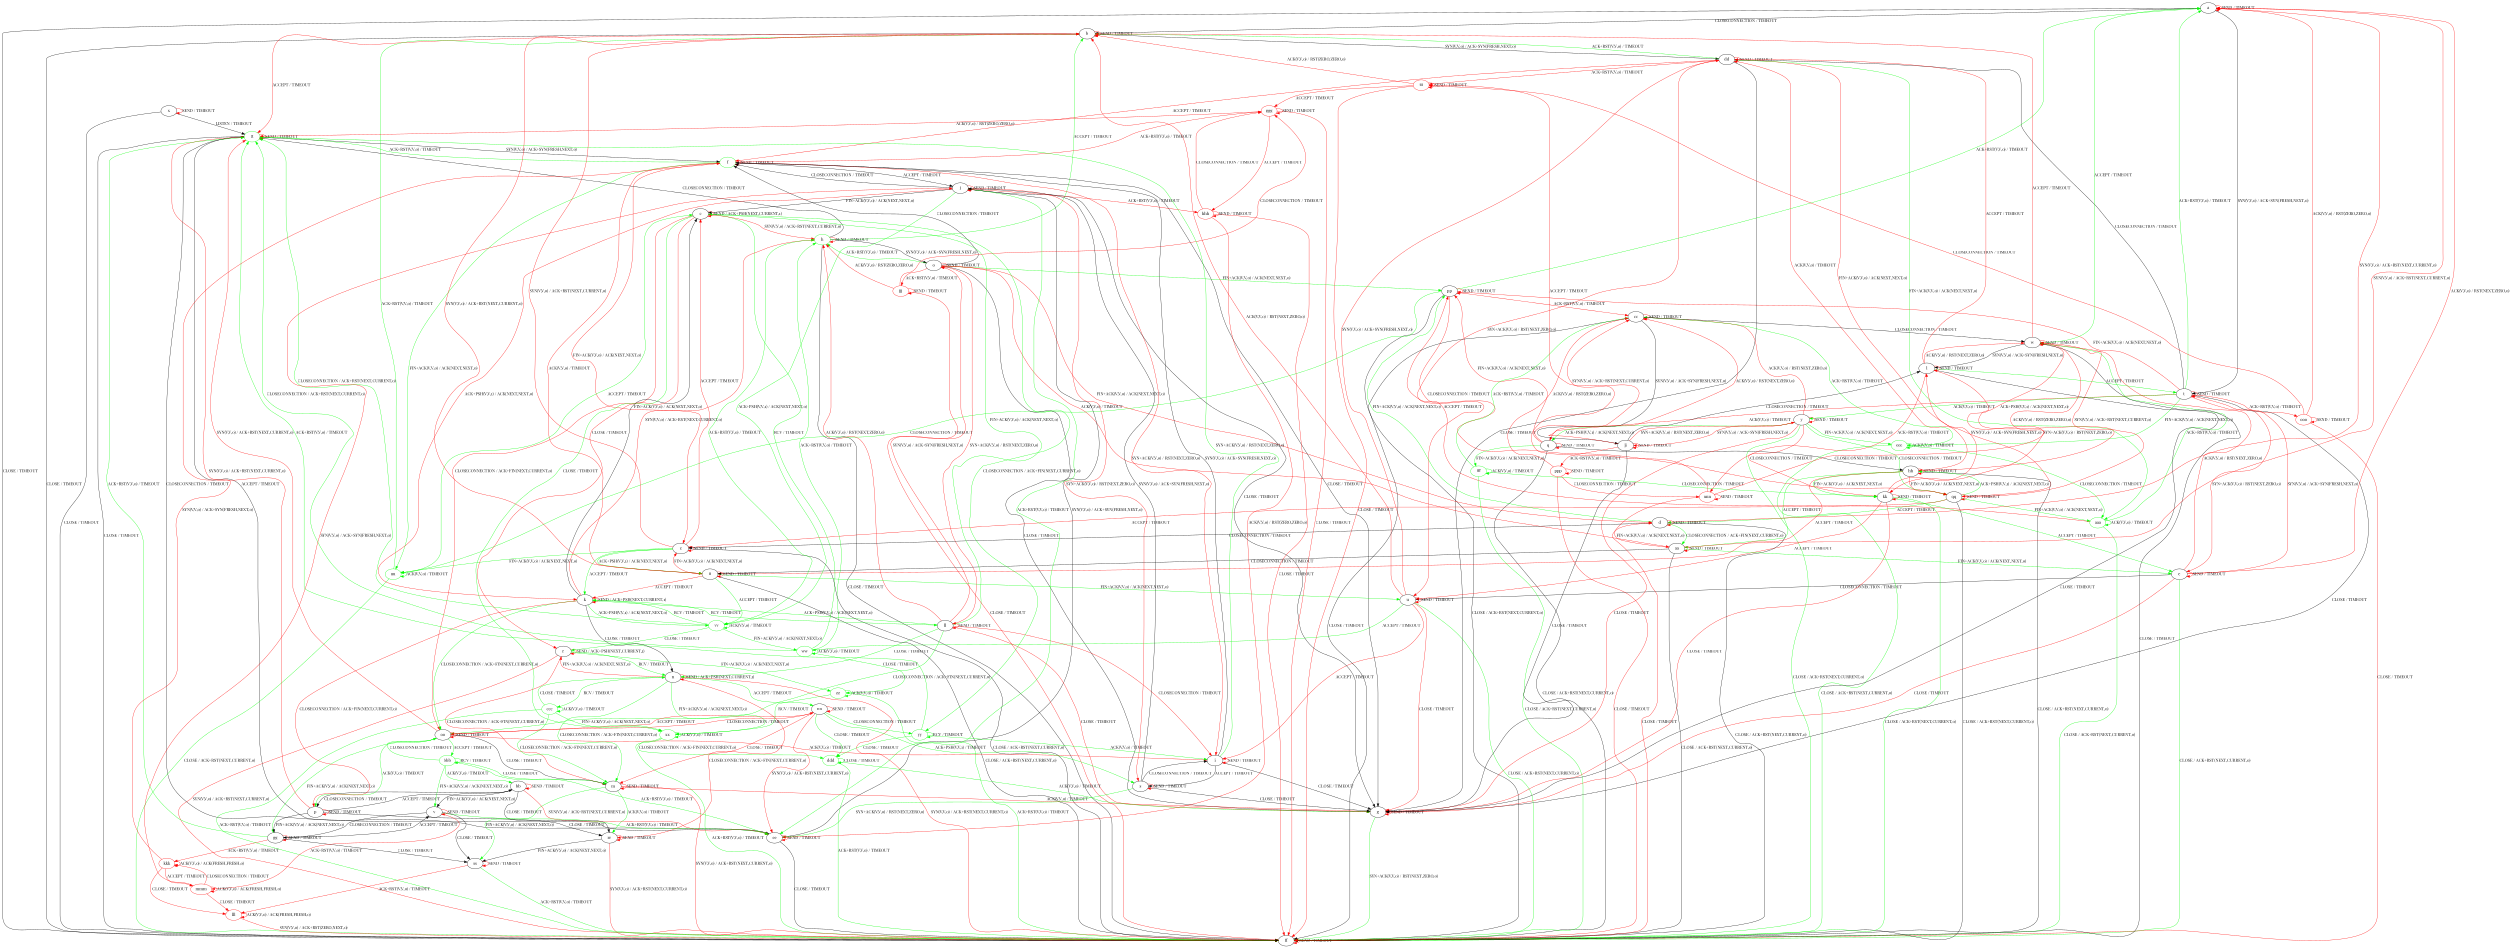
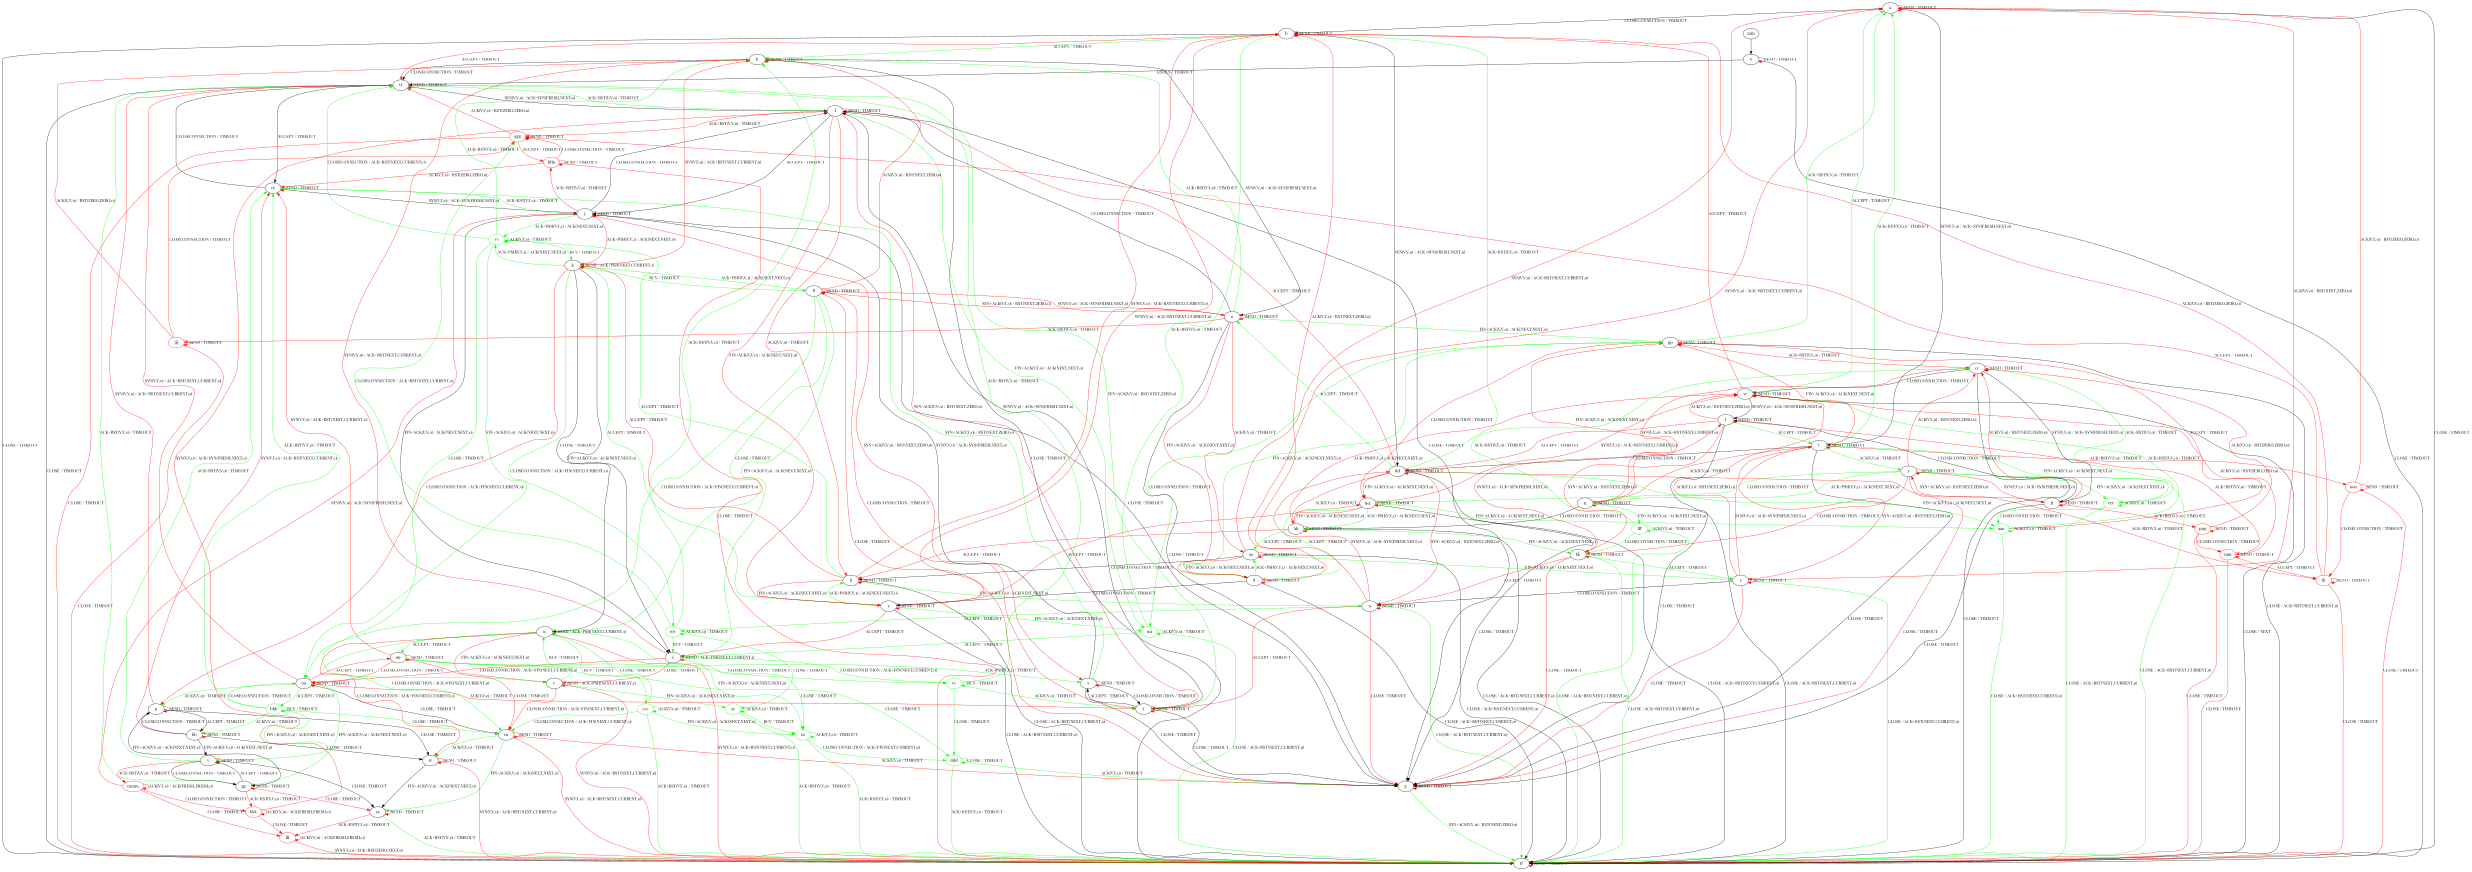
none -> (1751, 34)
(252, 137) -> (401, 85)
(728, 162) -> (835, 111)
(1030, 219) -> (1023, 47)
(822, 240) -> (757, 59)
none -> (1320, 399)
(1735, 536) -> (1290, 568)
(325, 554) -> (382, 428)
(2157, 639) -> (2257, 632)
(374, 850) -> (309, 798)
(166, 877) -> none
(878, 934) -> none
